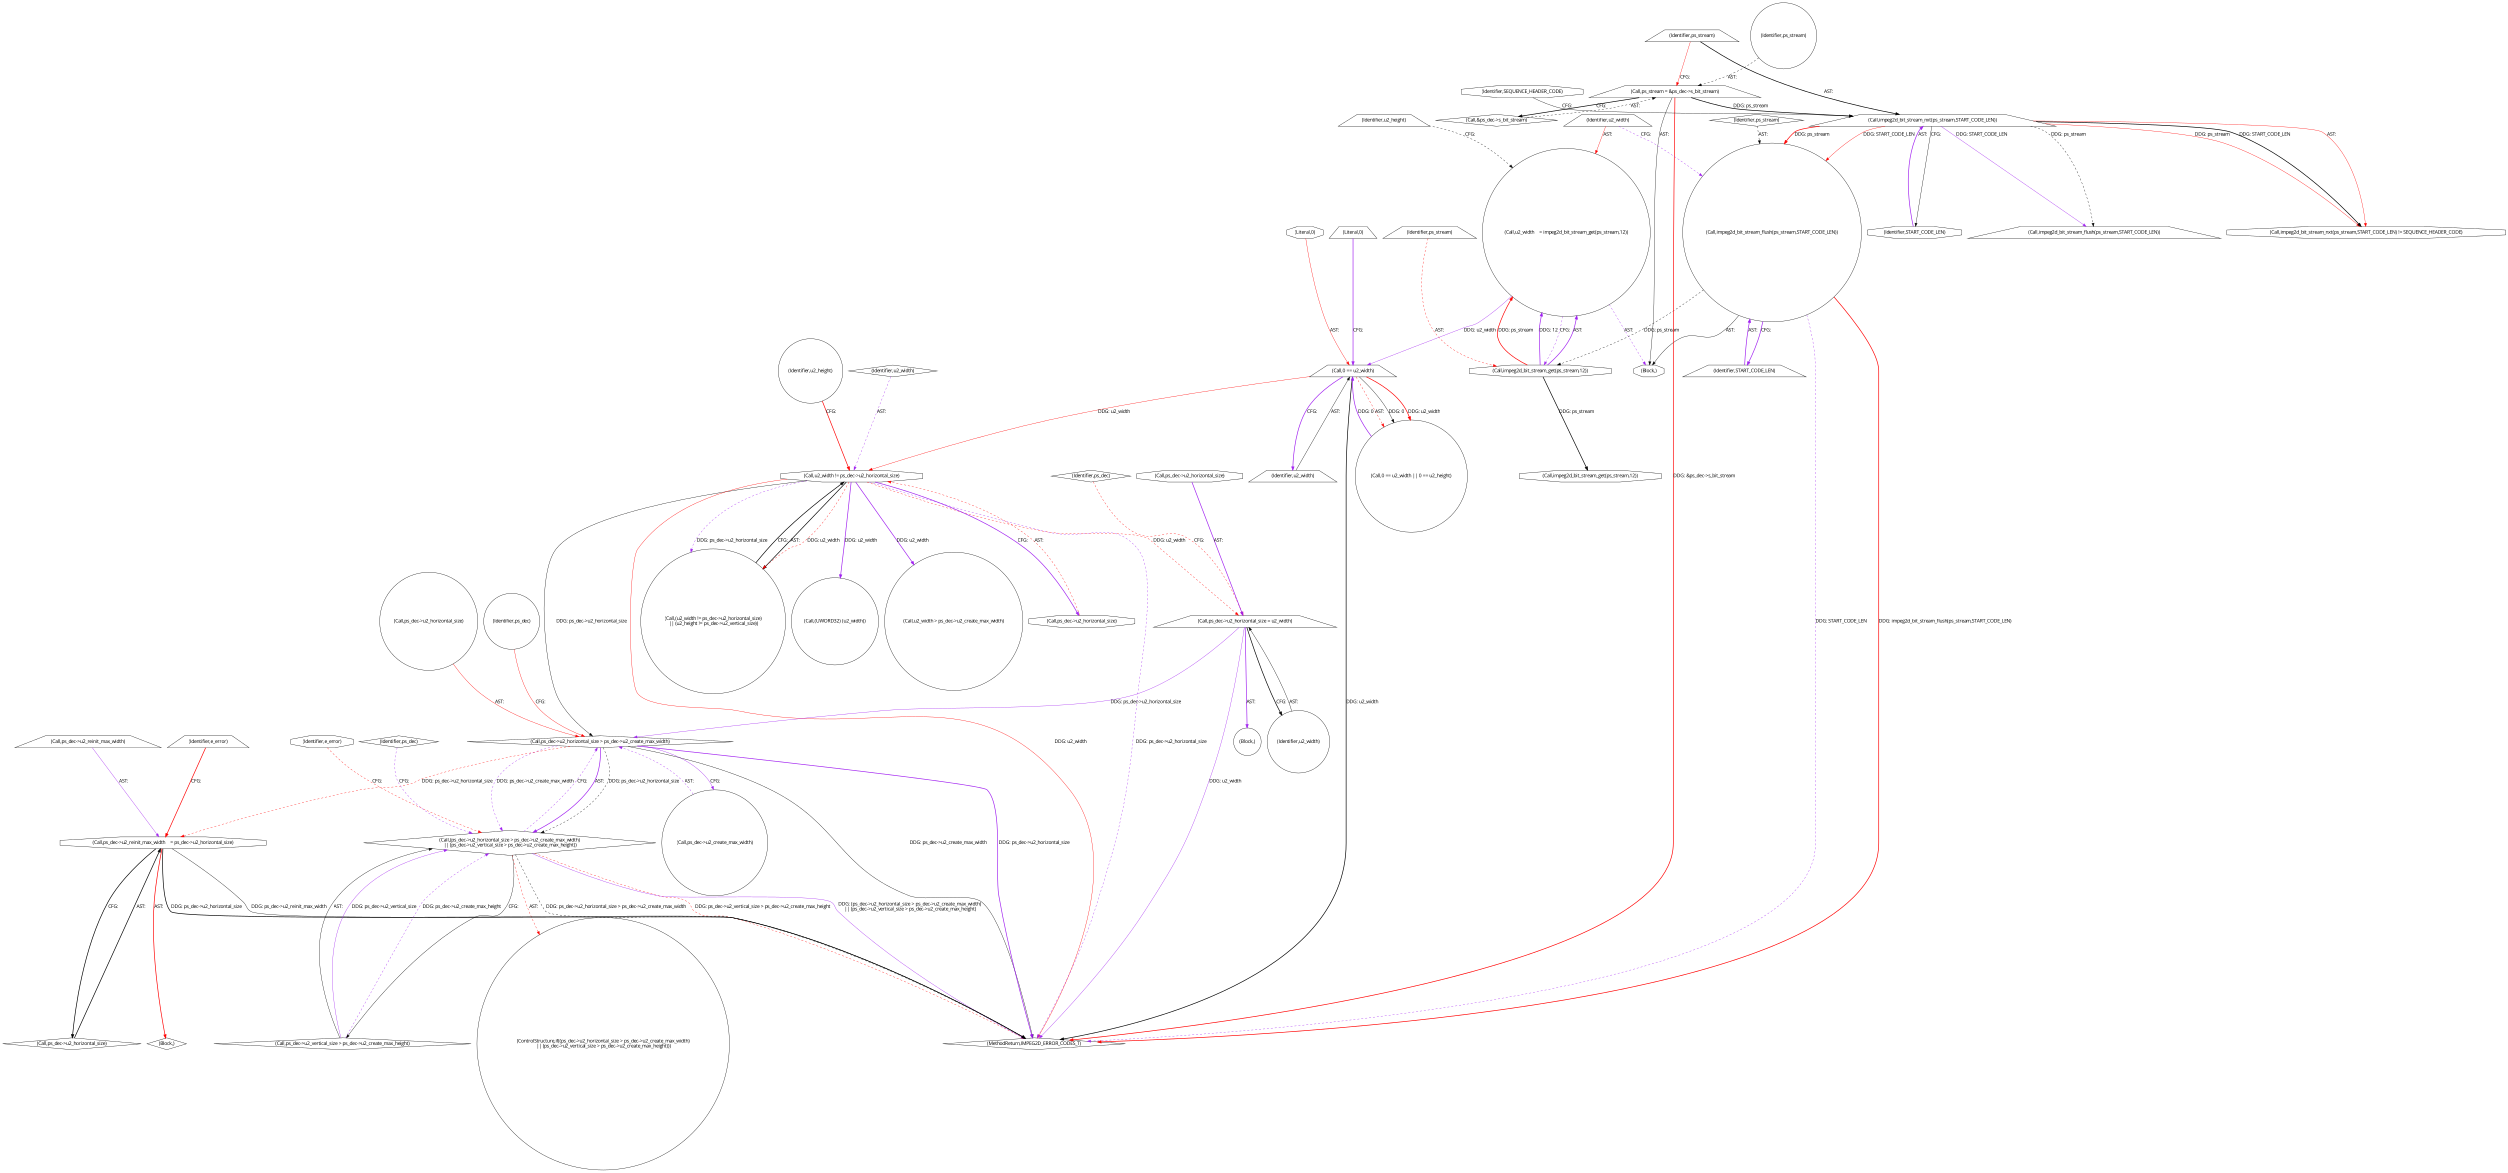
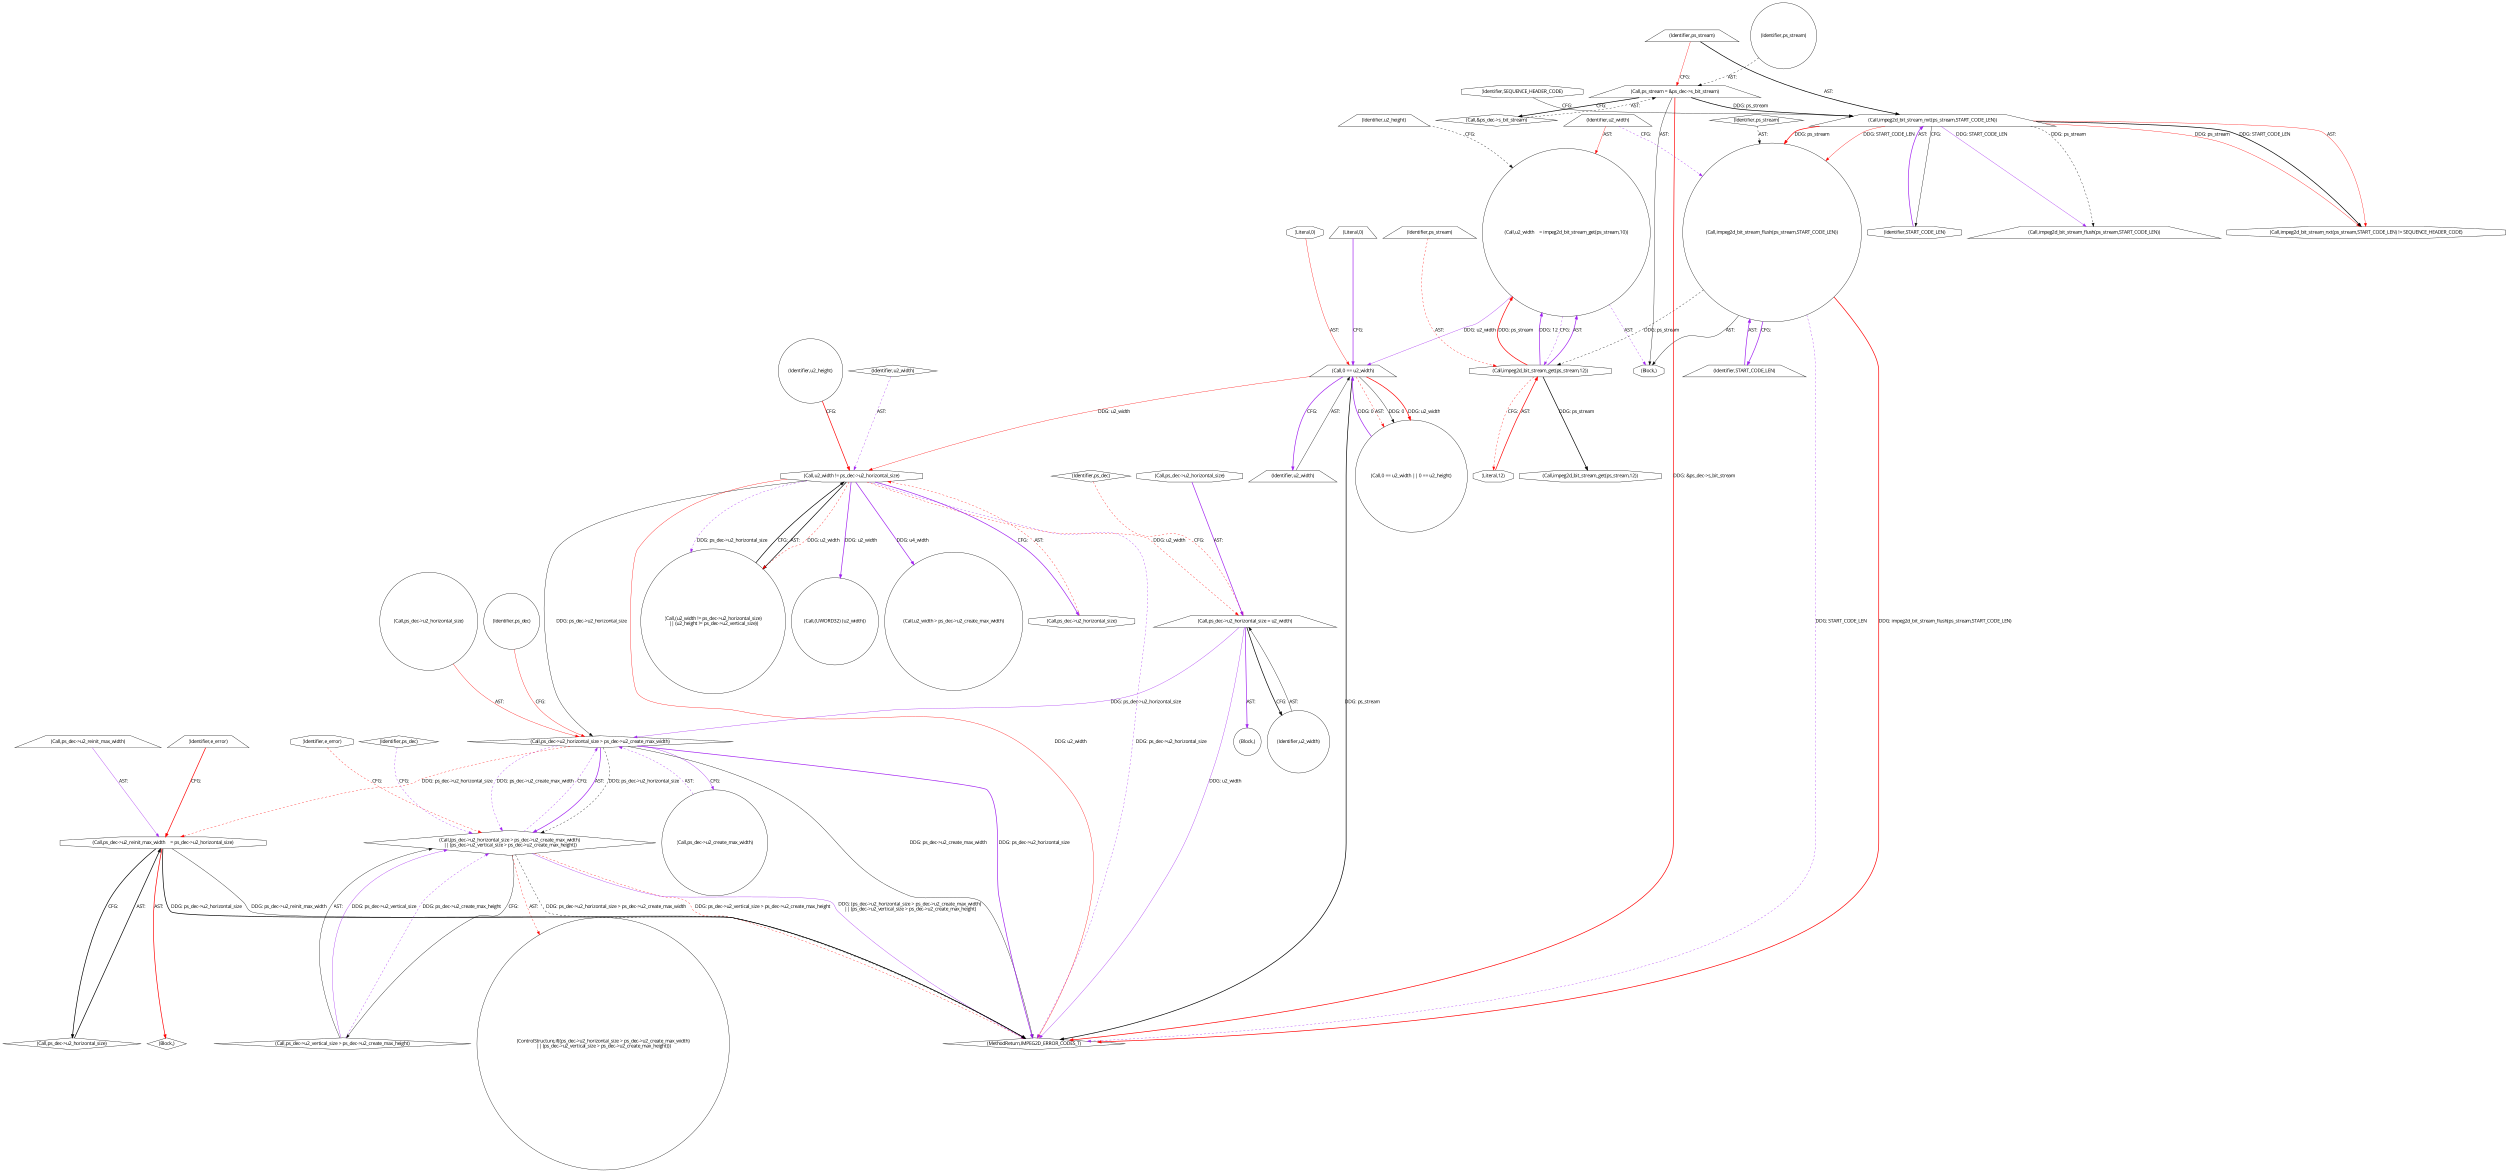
(1566, 232) -> (1566, 232)
none -> (1493, 476)
(913, 541) -> (913, 541)
(1362, 702) -> (1362, 702)
